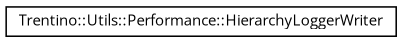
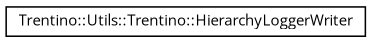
(201, 22) -> (186, 22)
